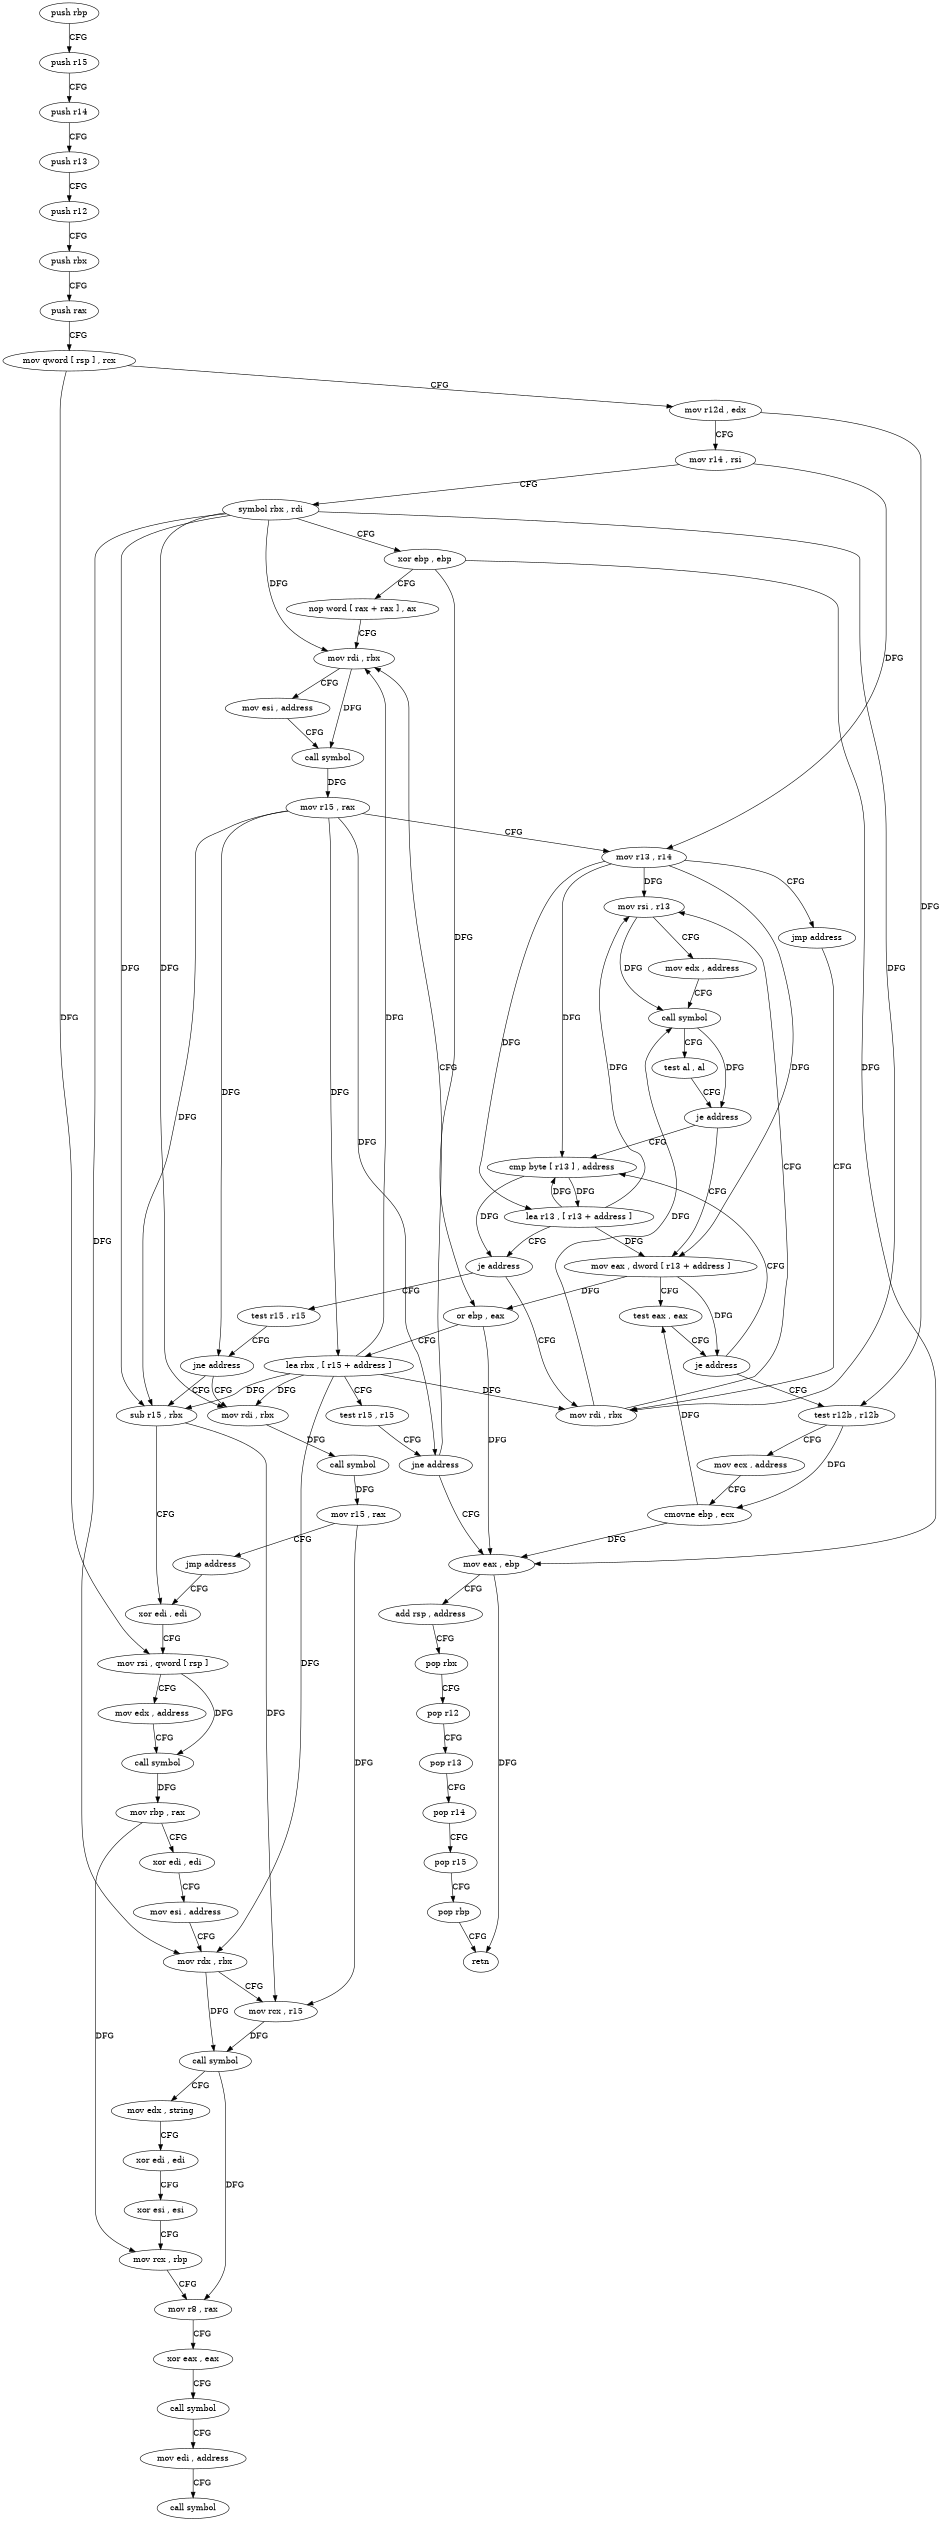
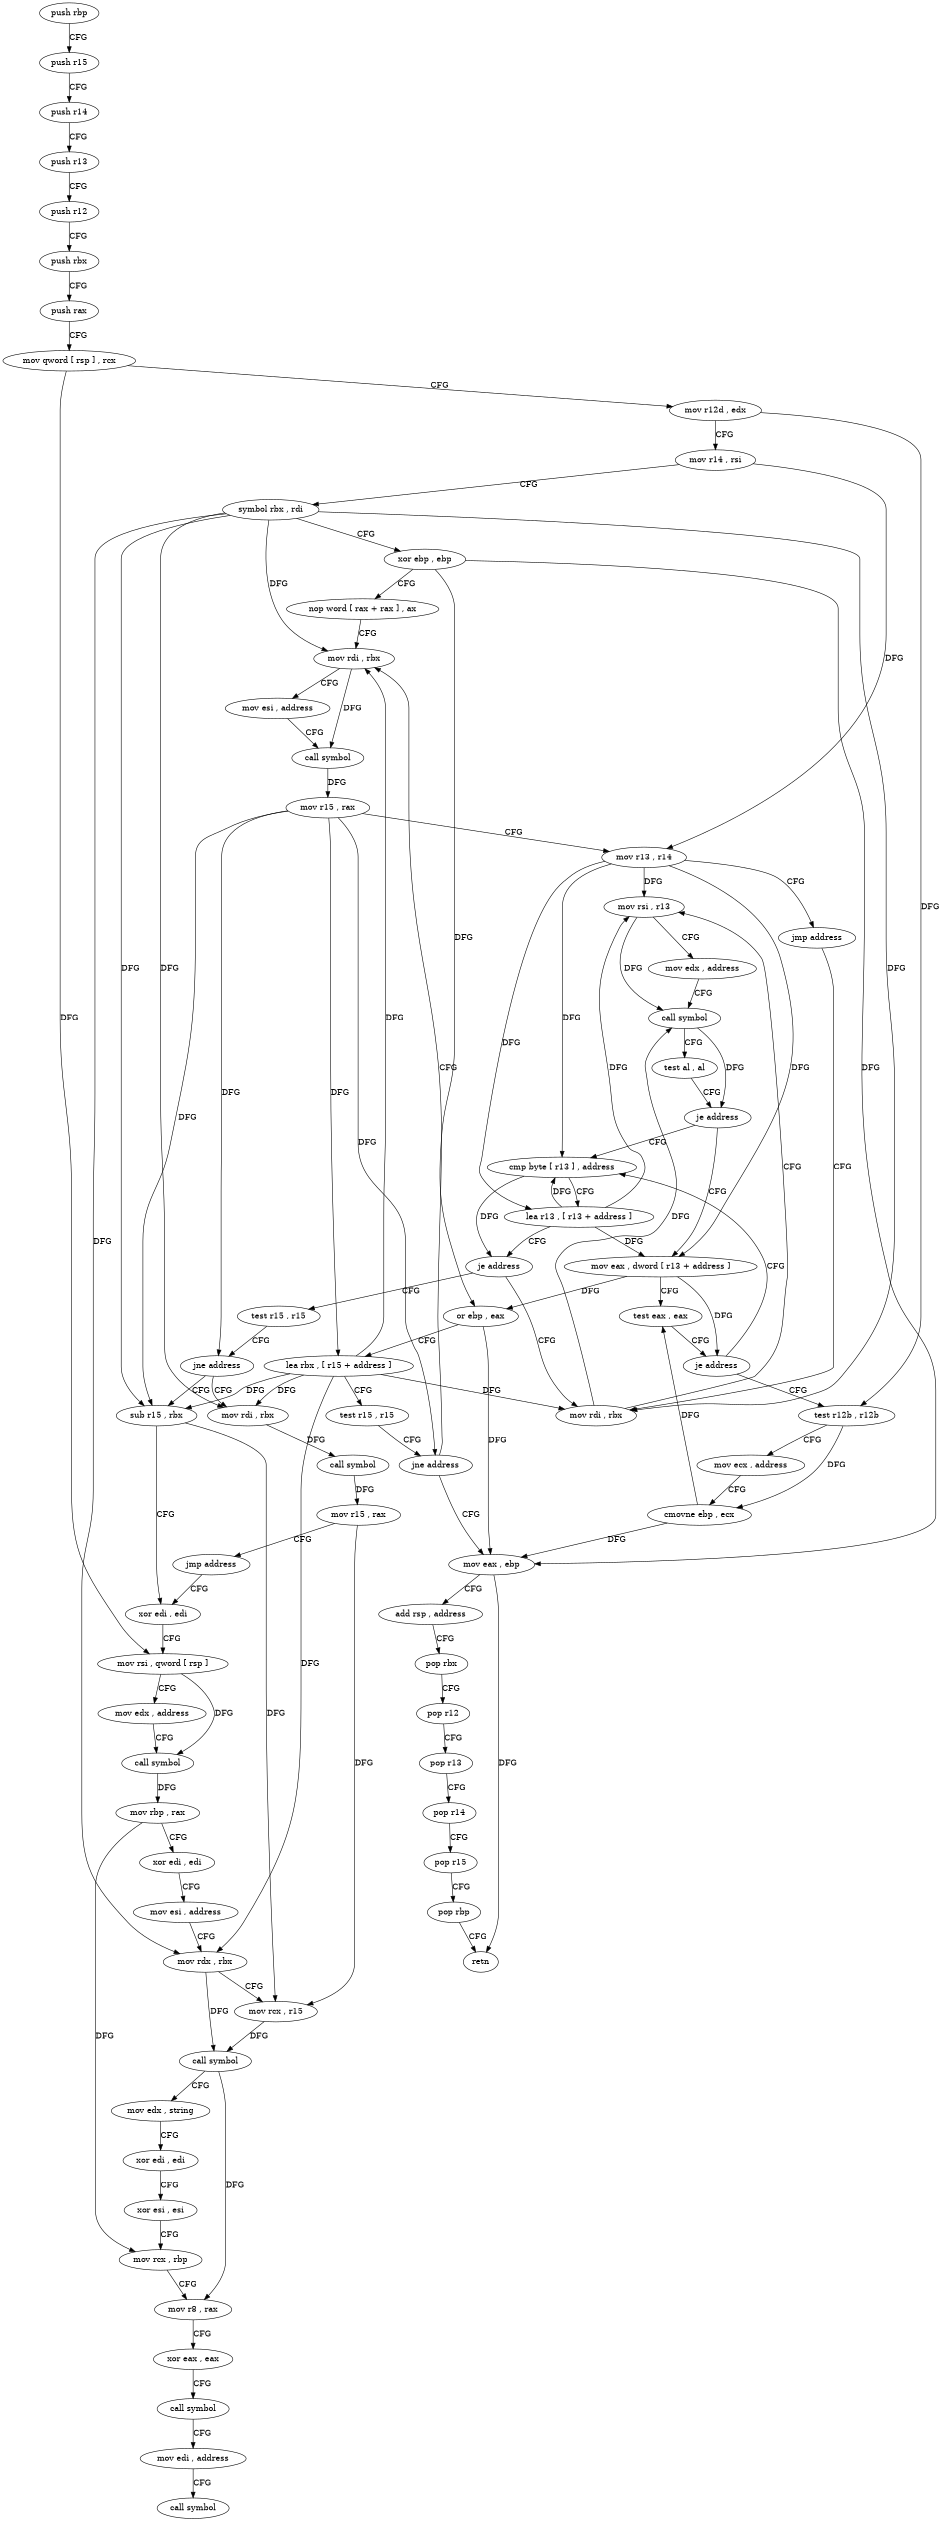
(586, 1192) -> (585, 1192)
